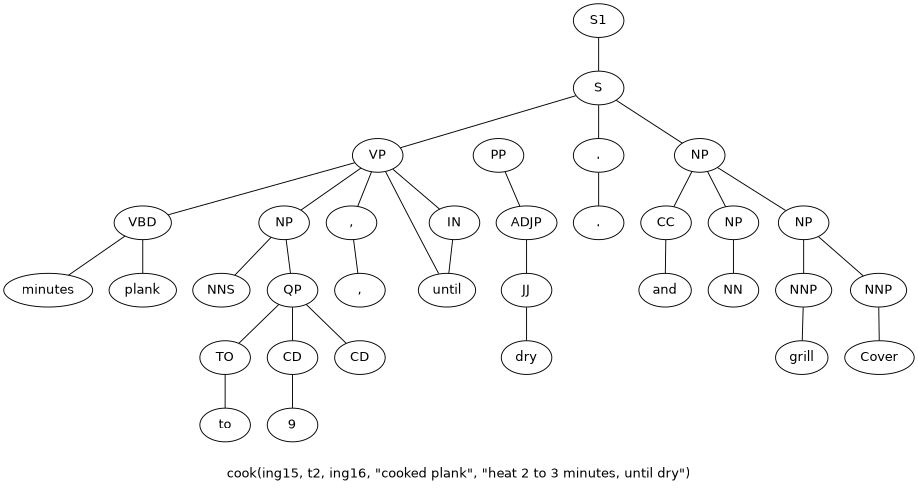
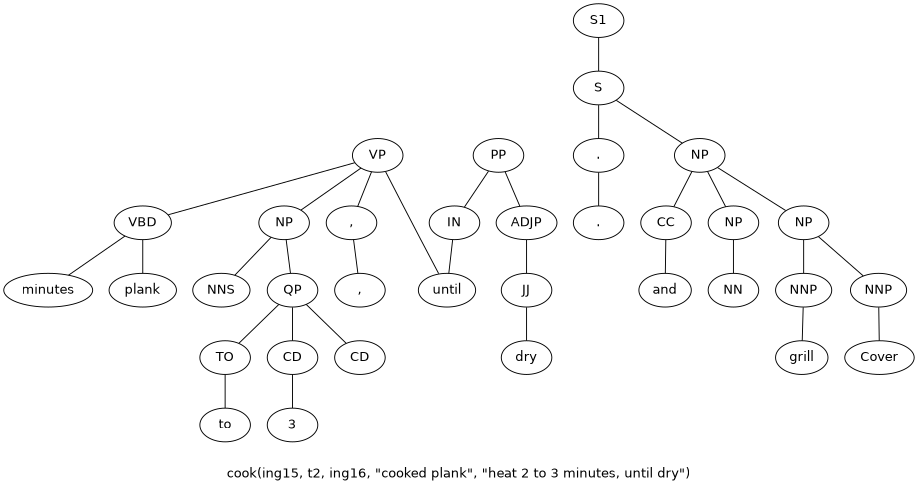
(488, 122) -> none
(416, 189) -> (476, 189)
(293, 425) -> (293, 425)
